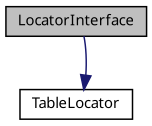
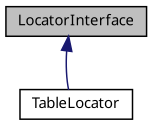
(86, 56) -> (66, 71)
